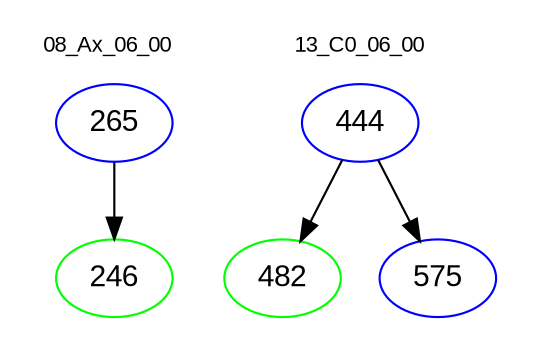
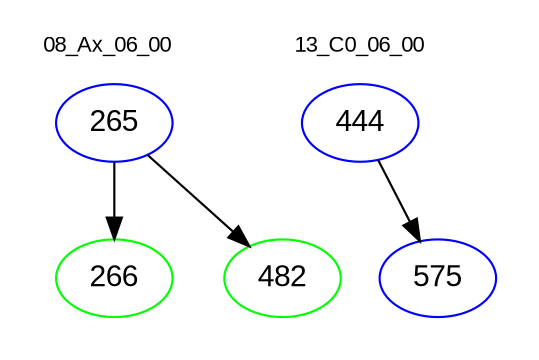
(326, 191) -> (175, 180)
(114, 278) -> (114, 278)
